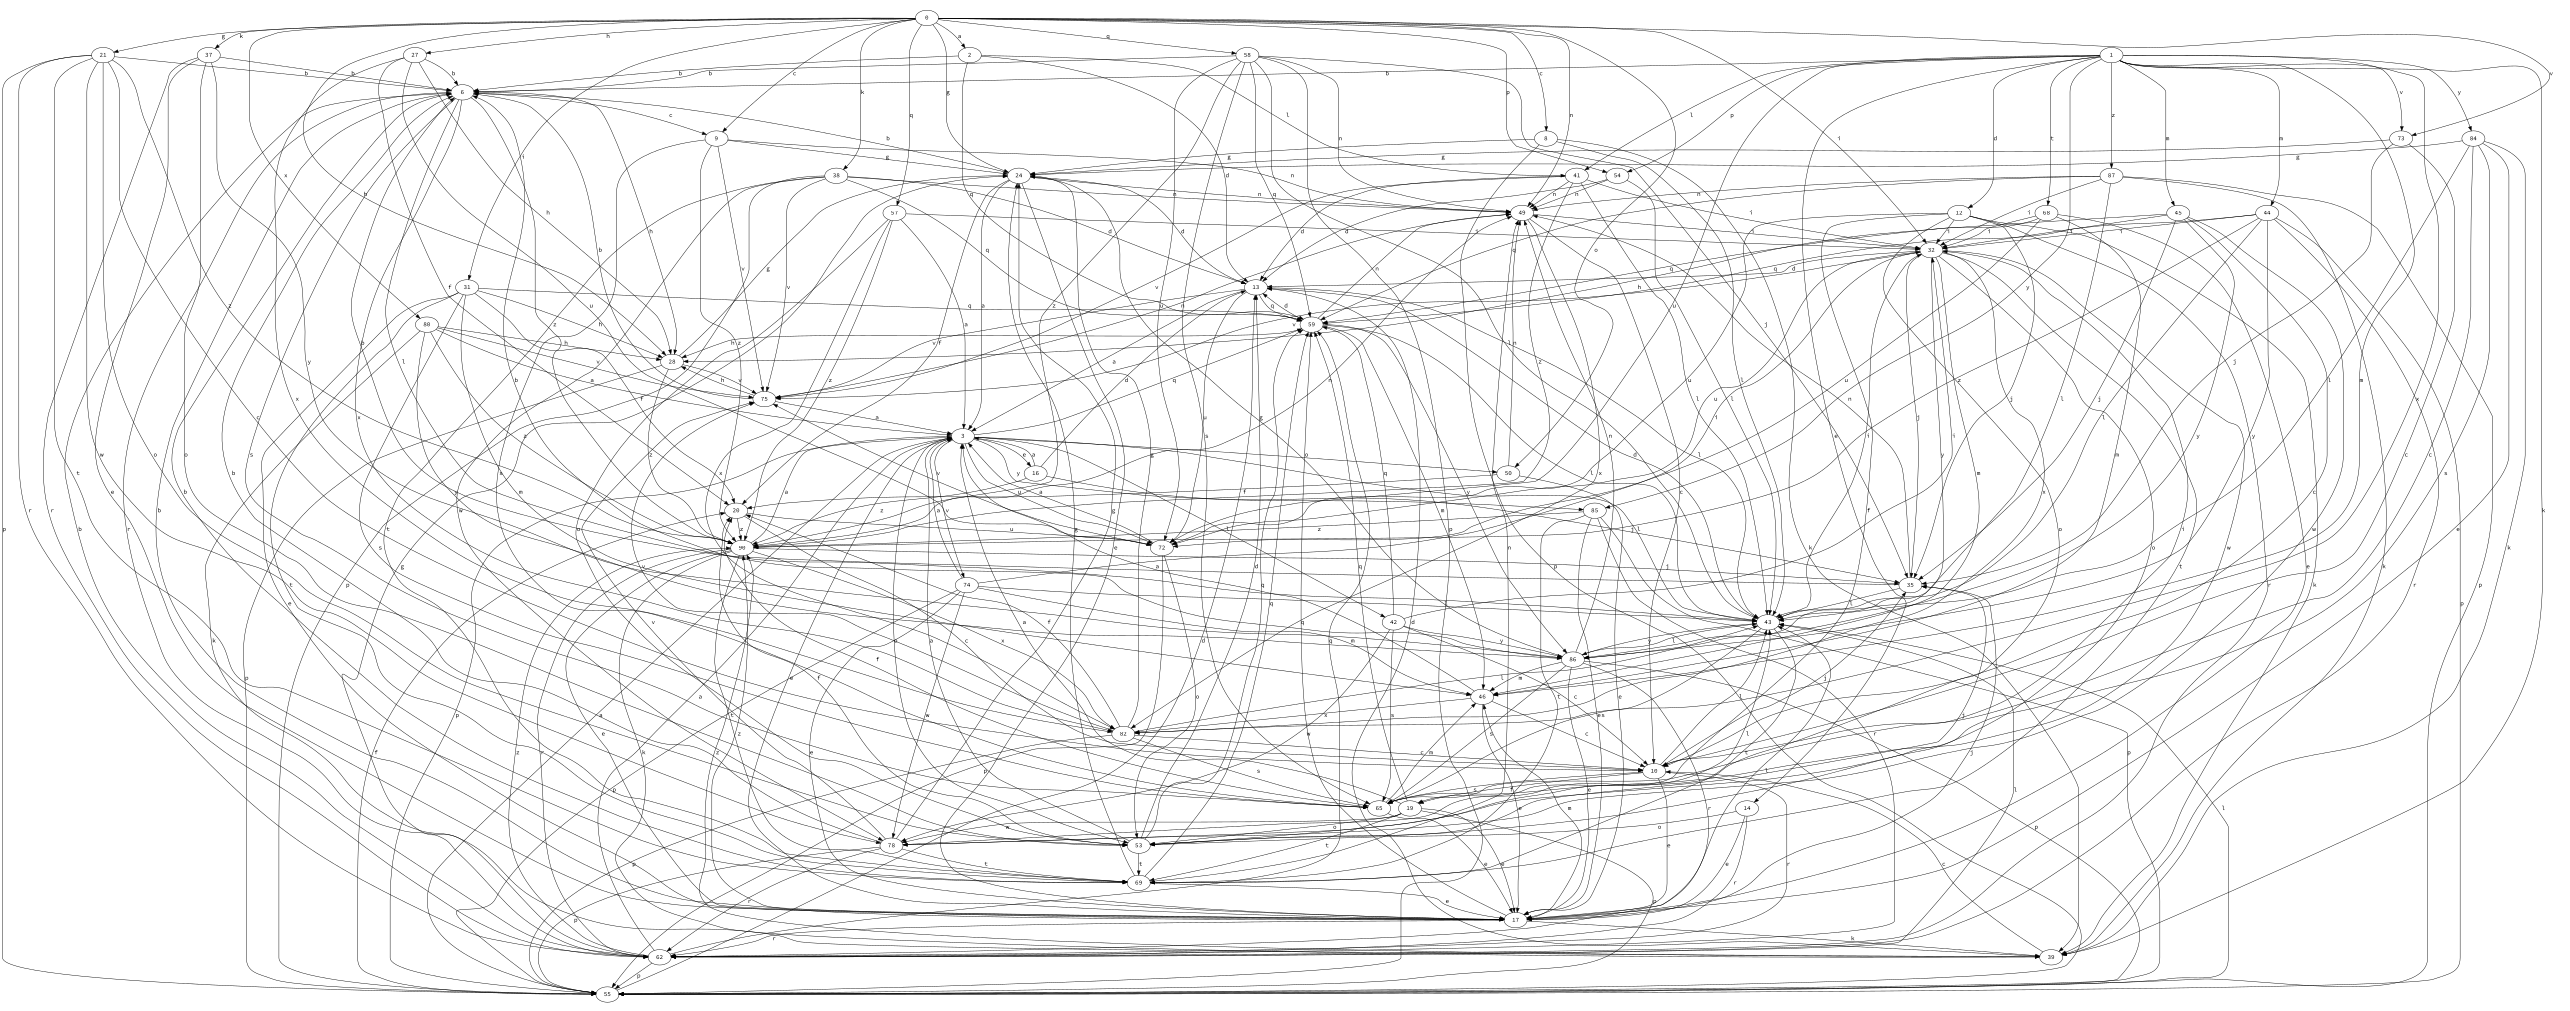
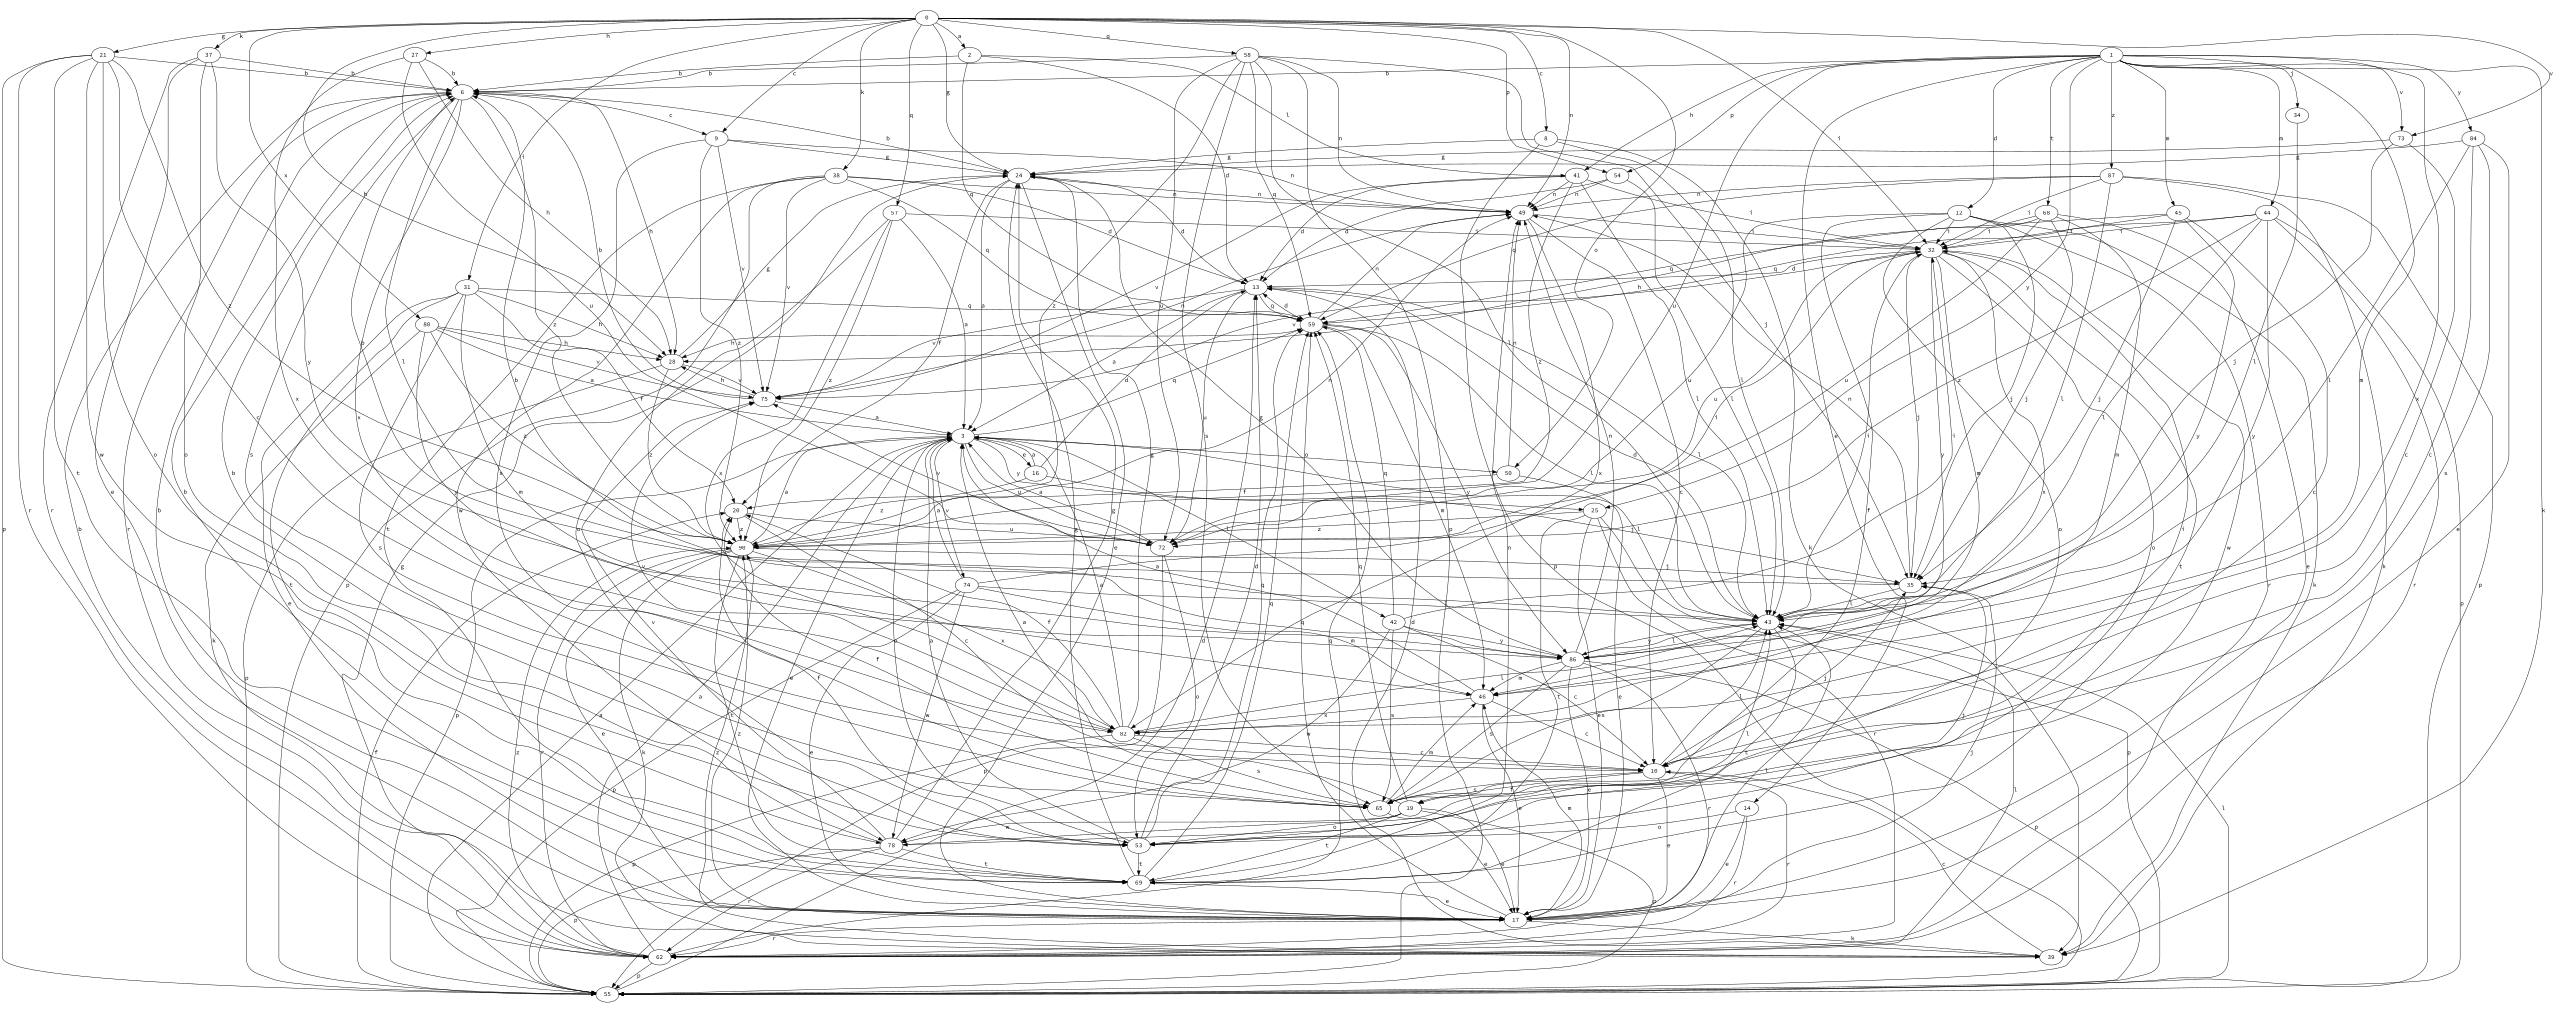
(1692, 115) -> (1692, 115)
none -> (2297, 115)
(480, 322) -> none
none -> (2019, 403)
(1595, 511) -> (1595, 511)
none -> (1096, 579)
(2476, 649) -> none
(1843, 776) -> none
